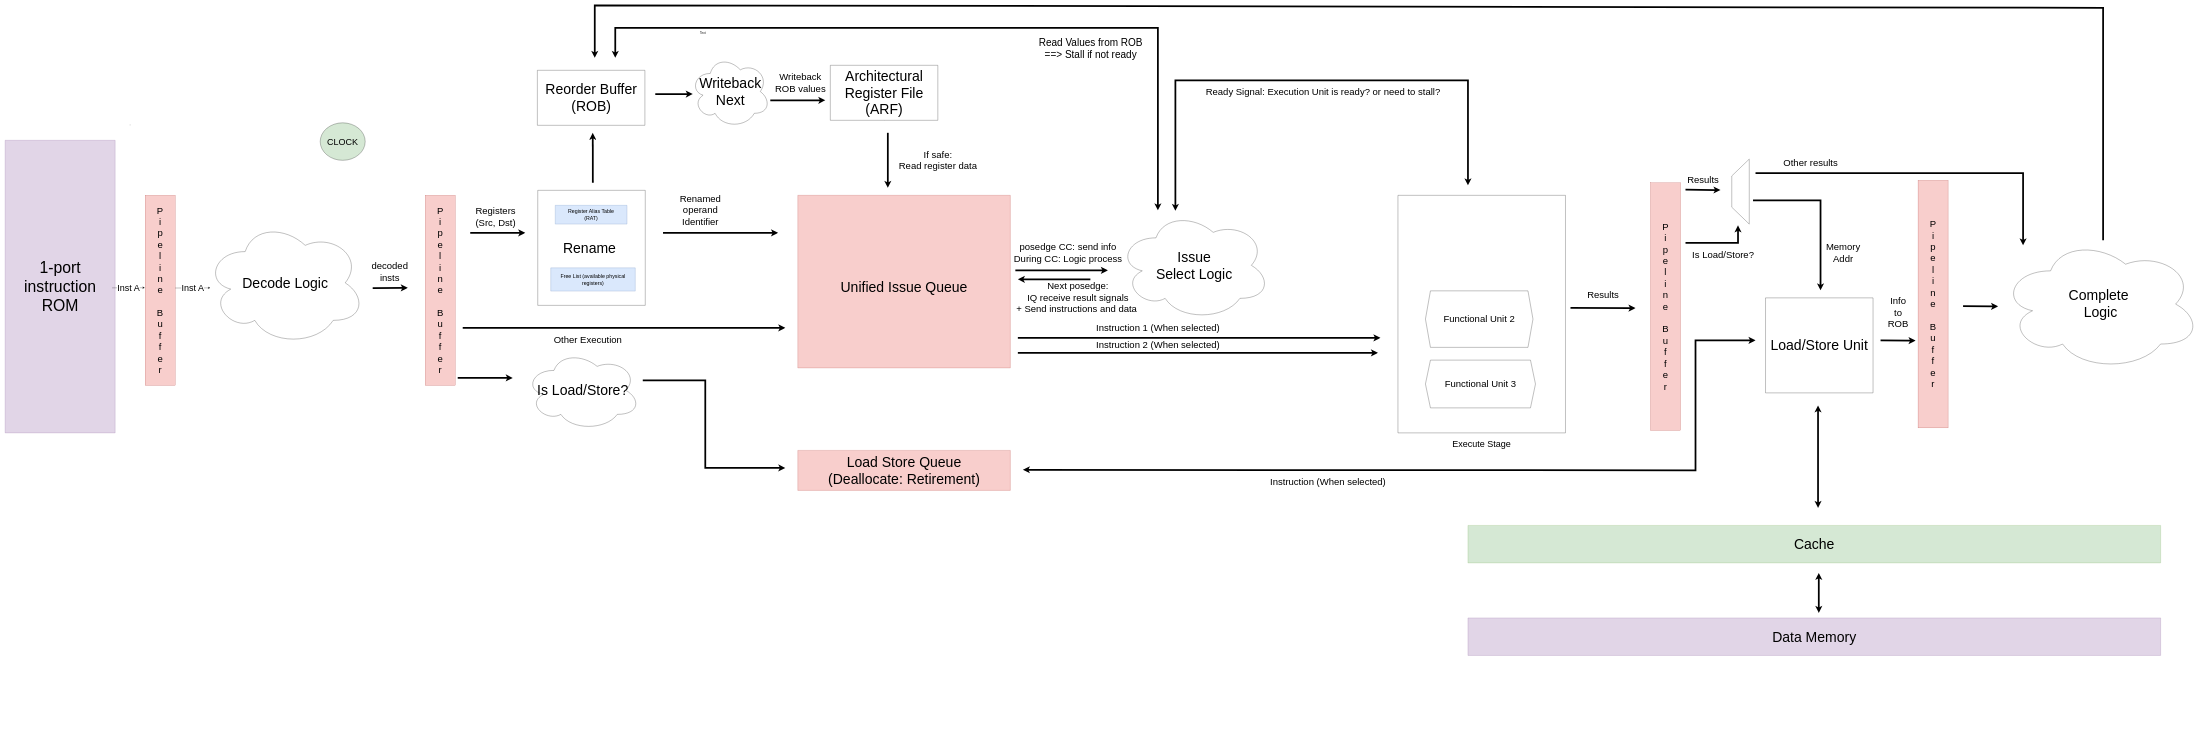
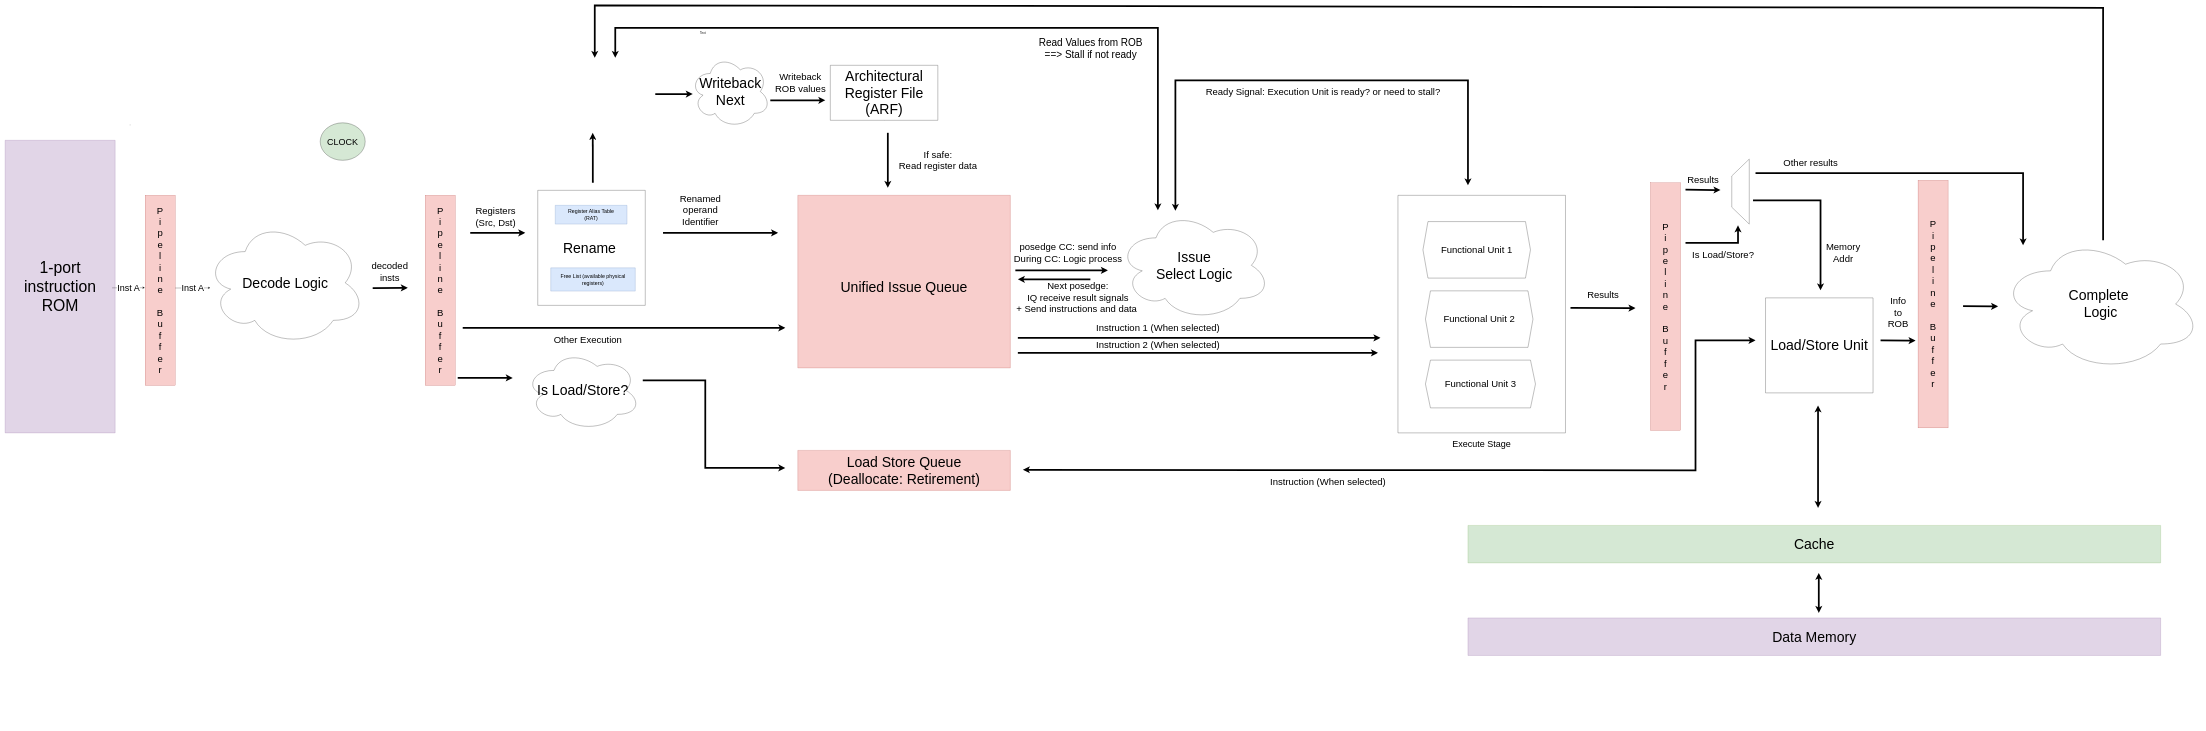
(591, 98) -> none
none -> (1476, 250)
